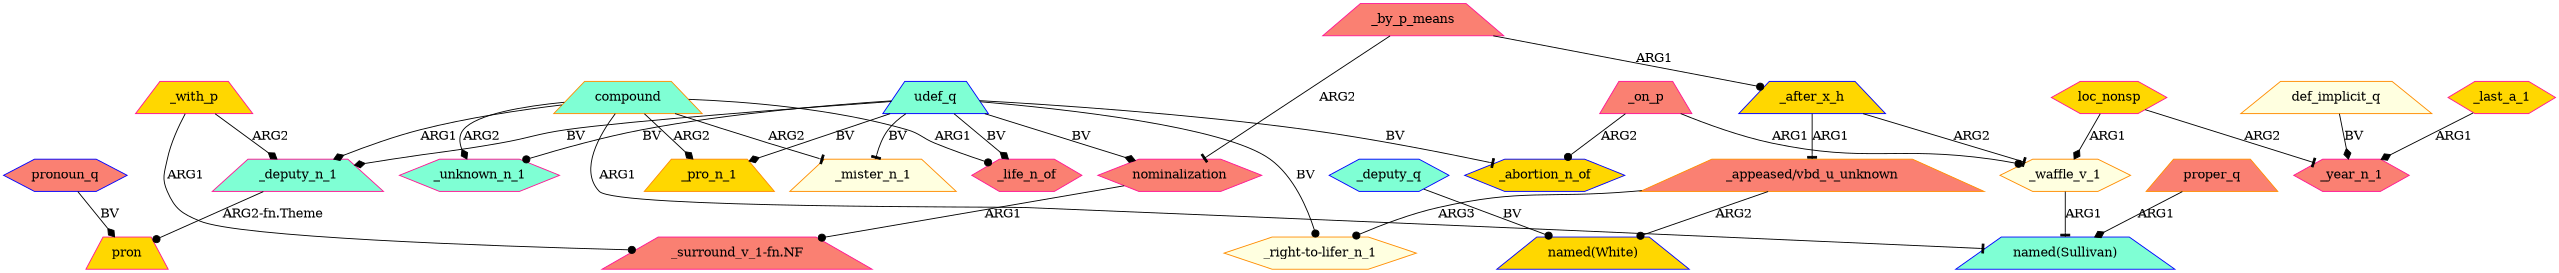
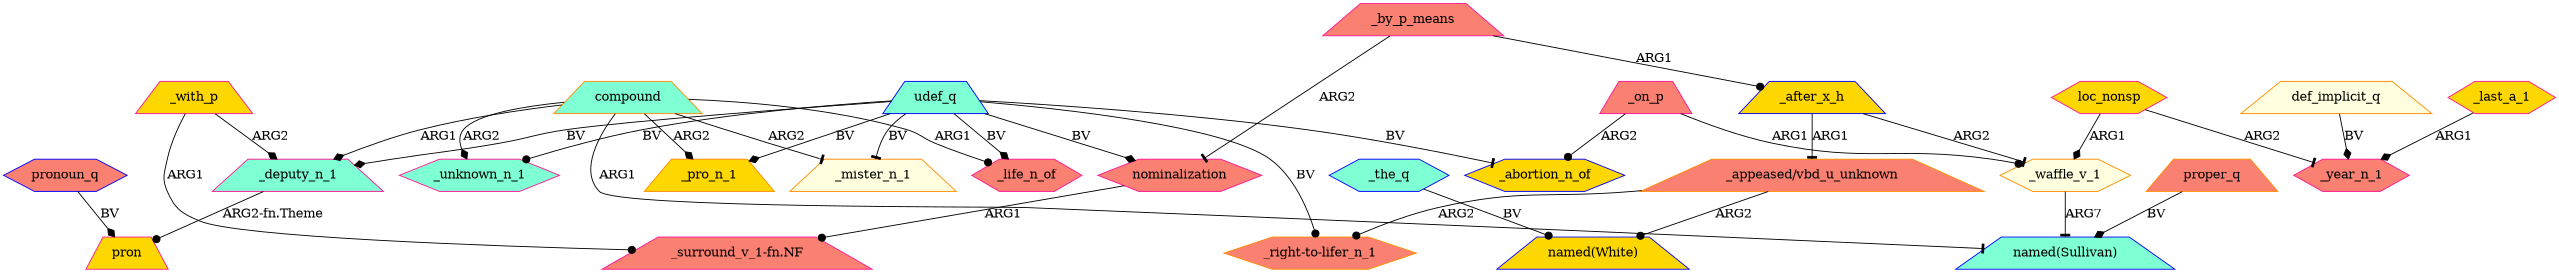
(1389, 175) -> (1389, 175)
(1457, 214) -> (1457, 214)
(2084, 214) -> (2084, 214)
(2156, 214) -> (2156, 214)
(1320, 253) -> (1320, 253)
